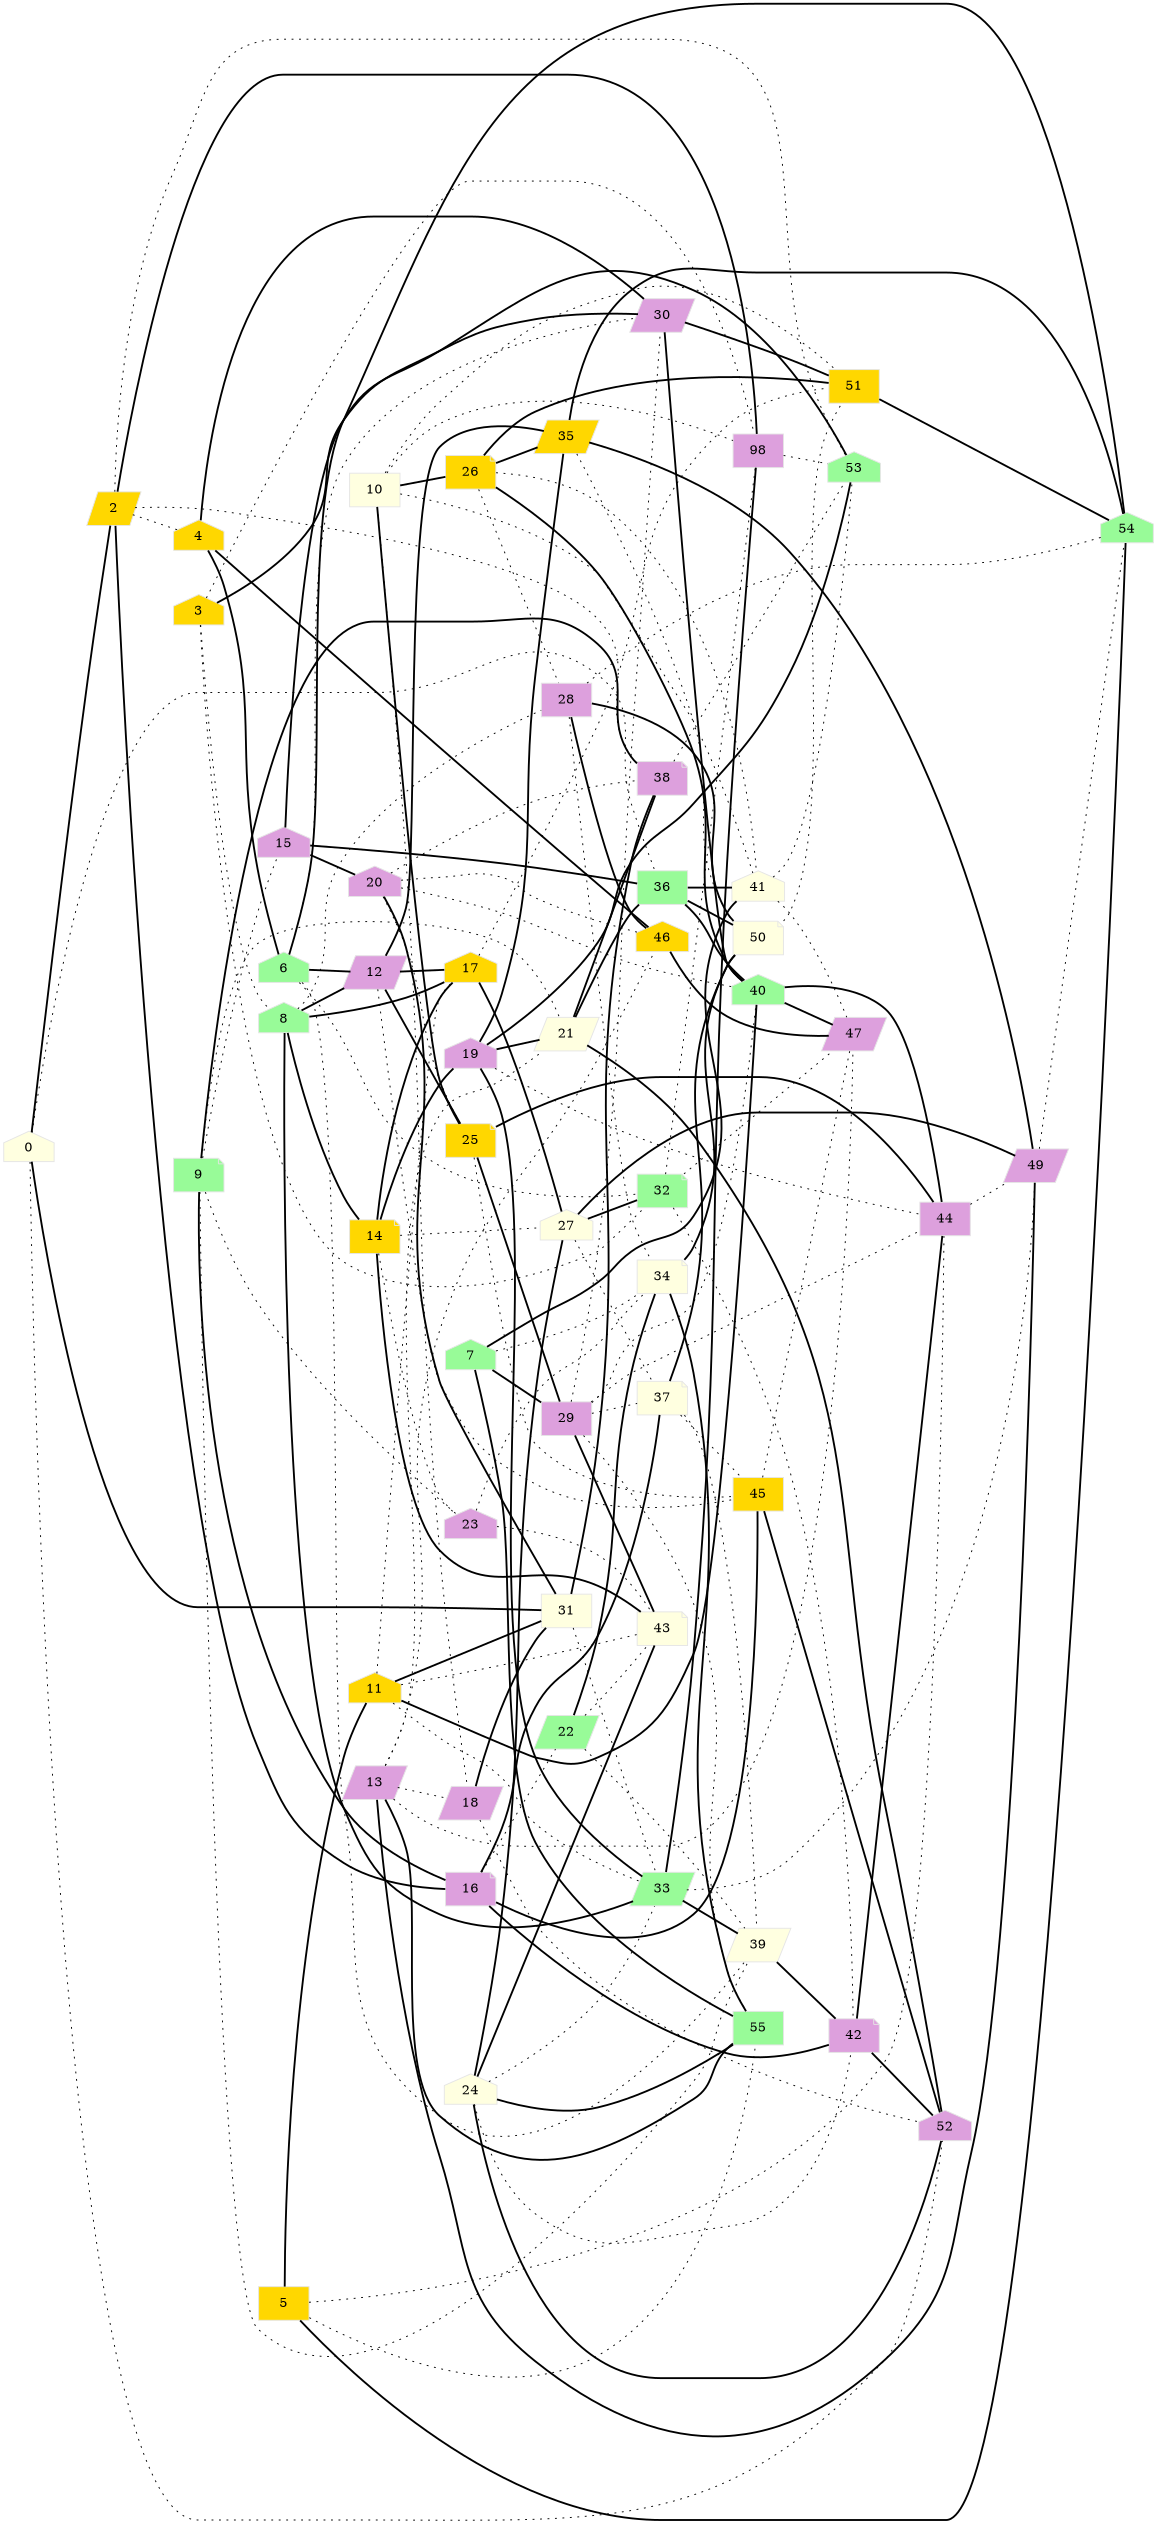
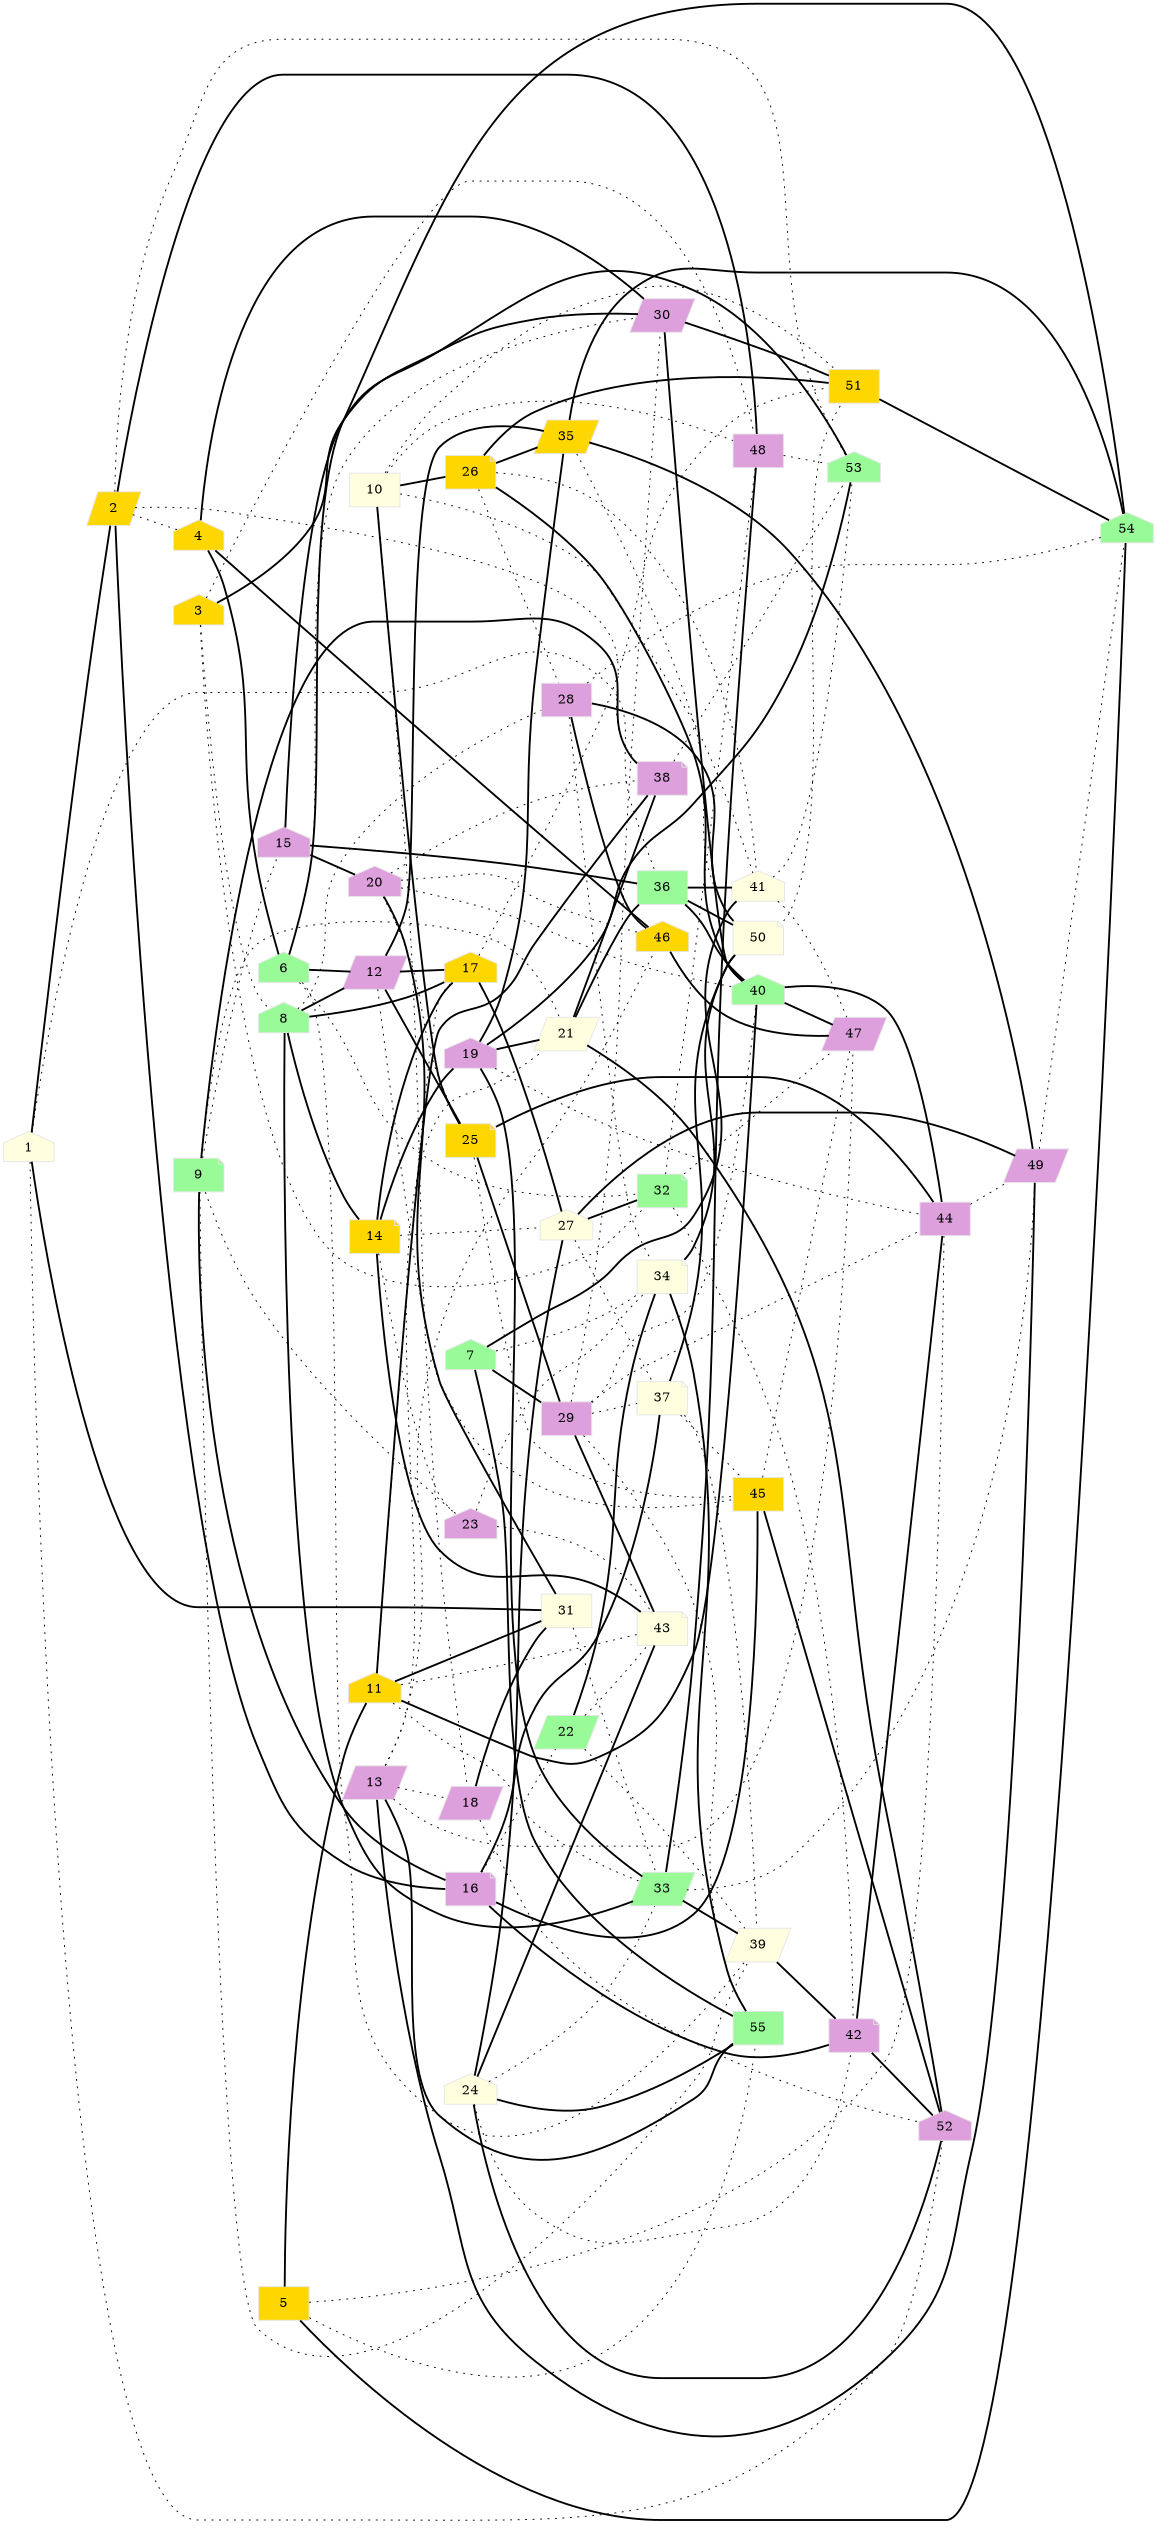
(758, 451) -> (758, 451)
(29, 1148) -> (29, 1148)
(608, 1234) -> (443, 1025)
